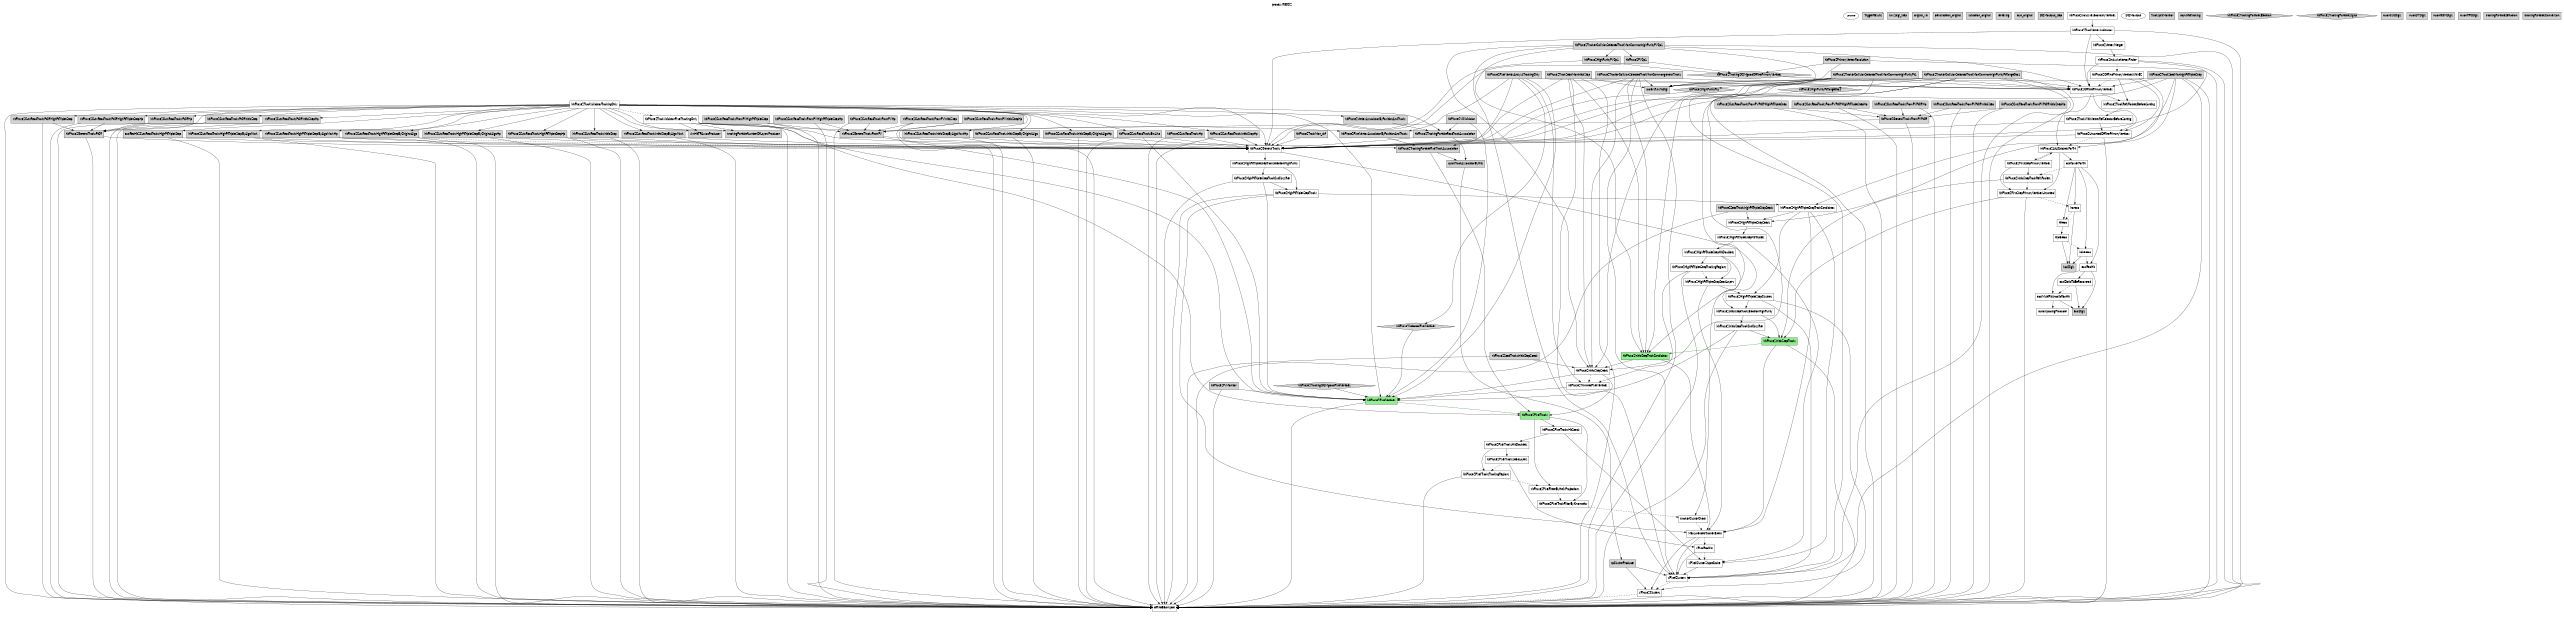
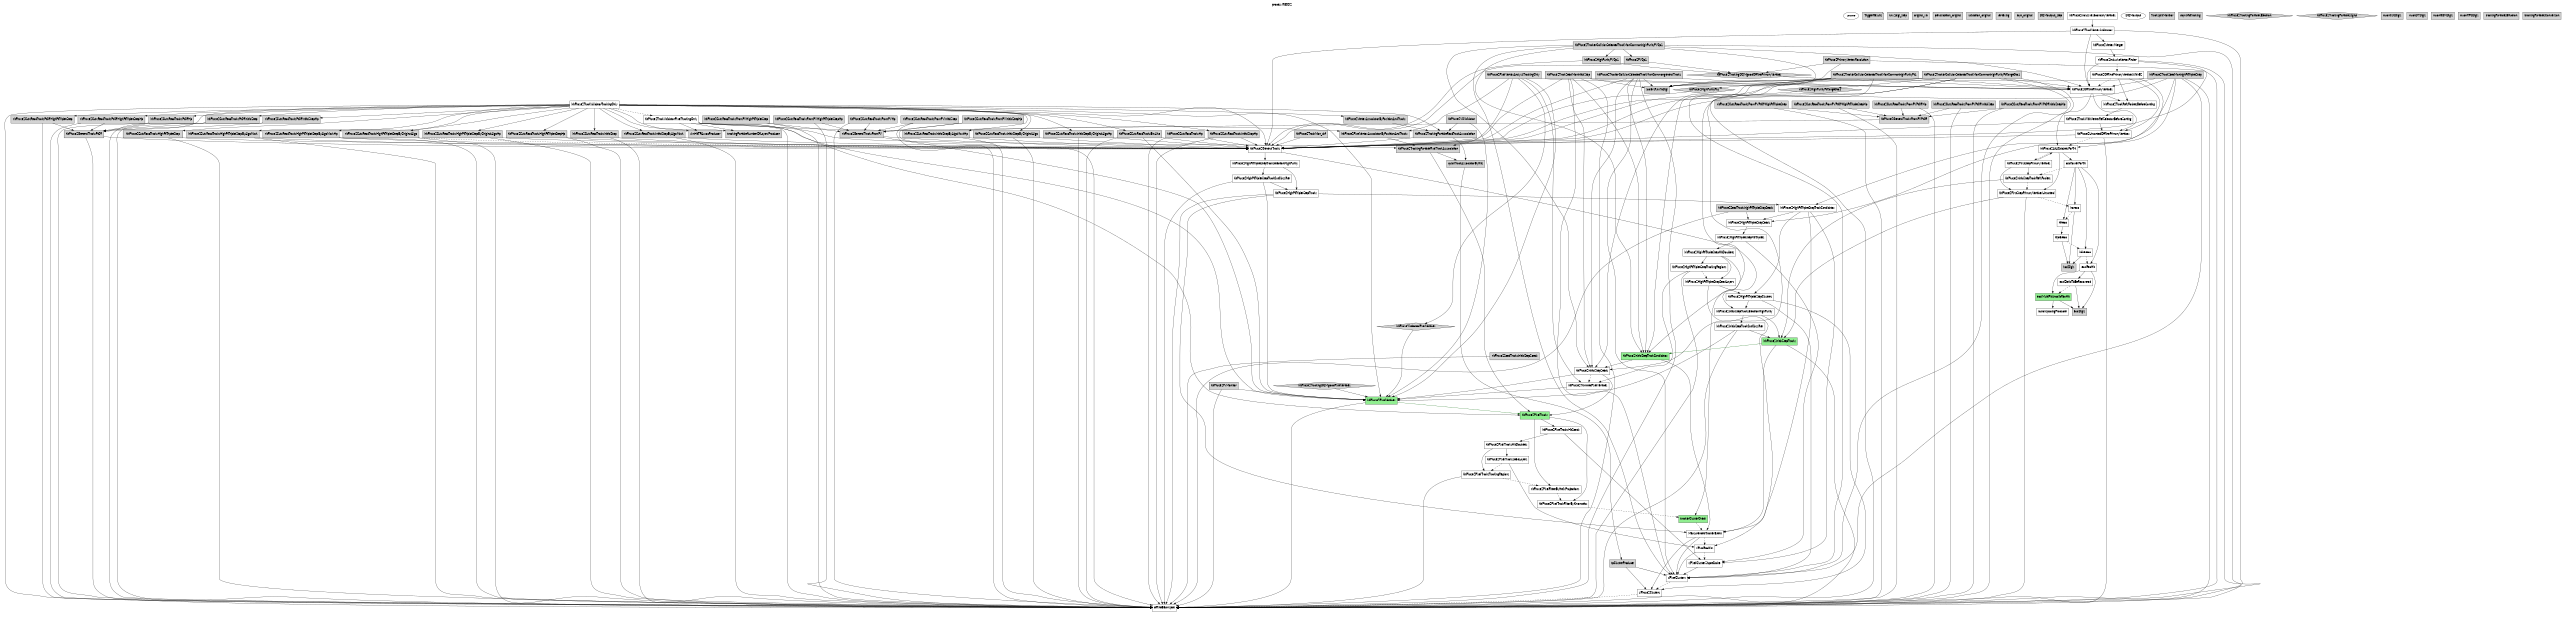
(153, 134) -> (153, 134)
(2053, 297) -> (2053, 297)
(1553, 364) -> none
(1721, 406) -> (1767, 402)
(1693, 519) -> (1693, 519)
(1913, 573) -> none
